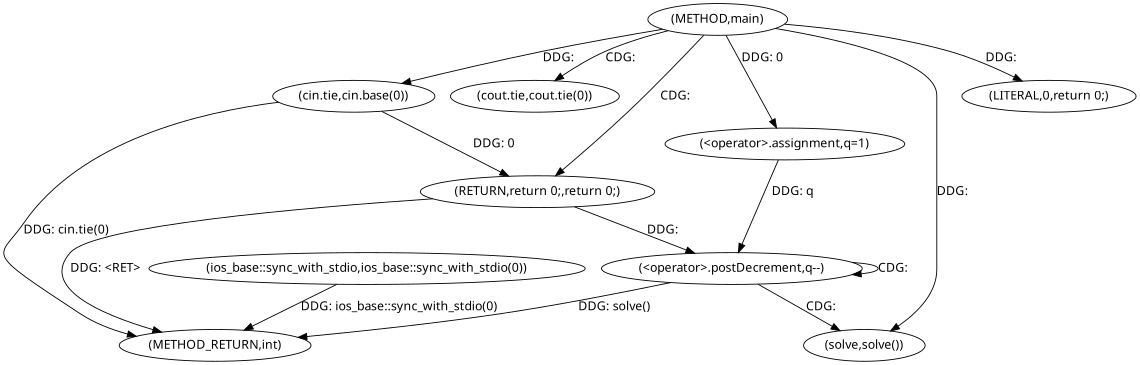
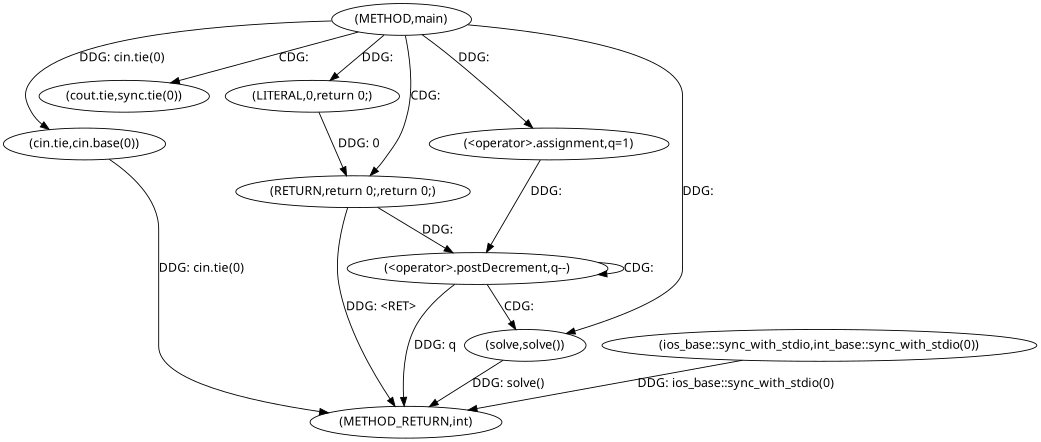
(561, 58) -> (122, 58)
(763, 58) -> (476, 58)
(535, 96) -> (124, 96)
(441, 142) -> (331, 140)
(793, 192) -> (548, 192)
(367, 269) -> (819, 345)
(614, 307) -> (435, 345)
none -> (470, 381)
